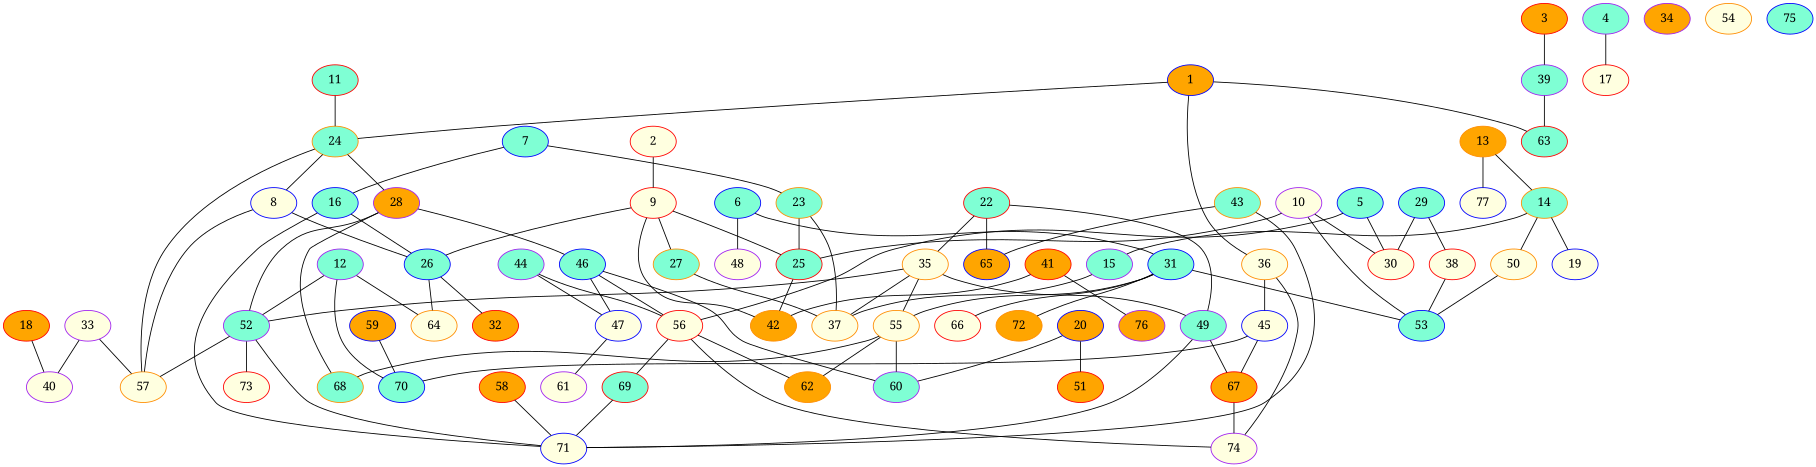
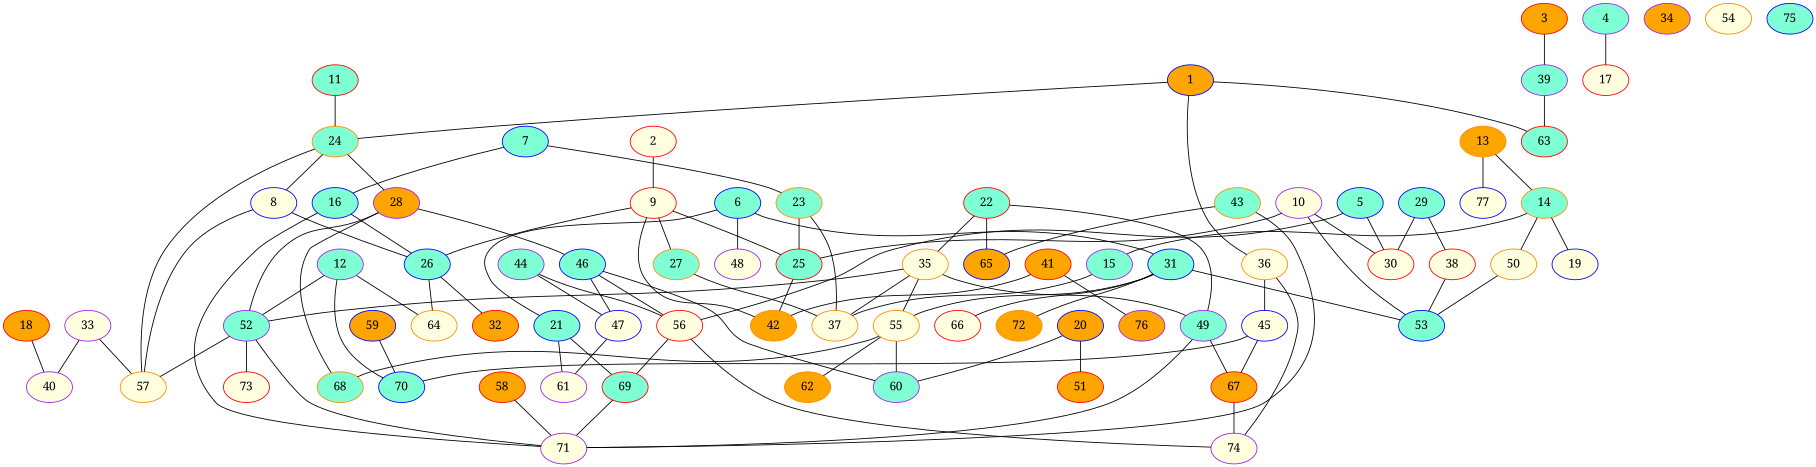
none -> (557, 326)
(739, 354) -> none
(564, 449) -> (564, 449)
